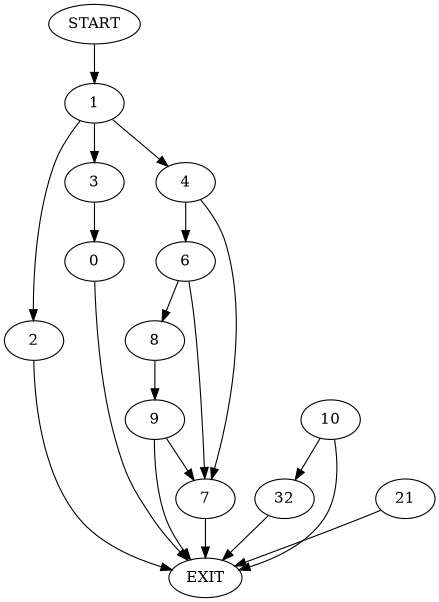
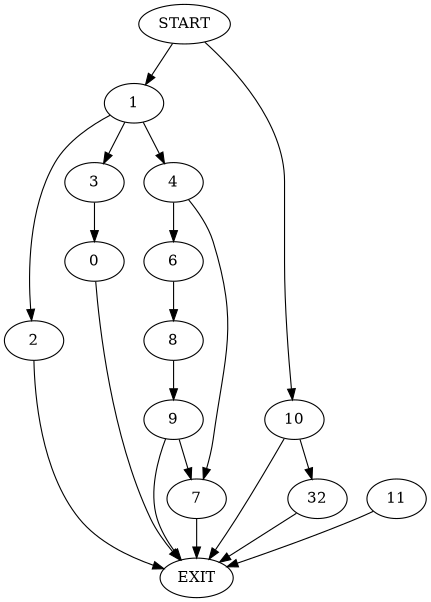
none -> (285, 203)
(199, 374) -> none
(405, 499) -> (397, 499)
